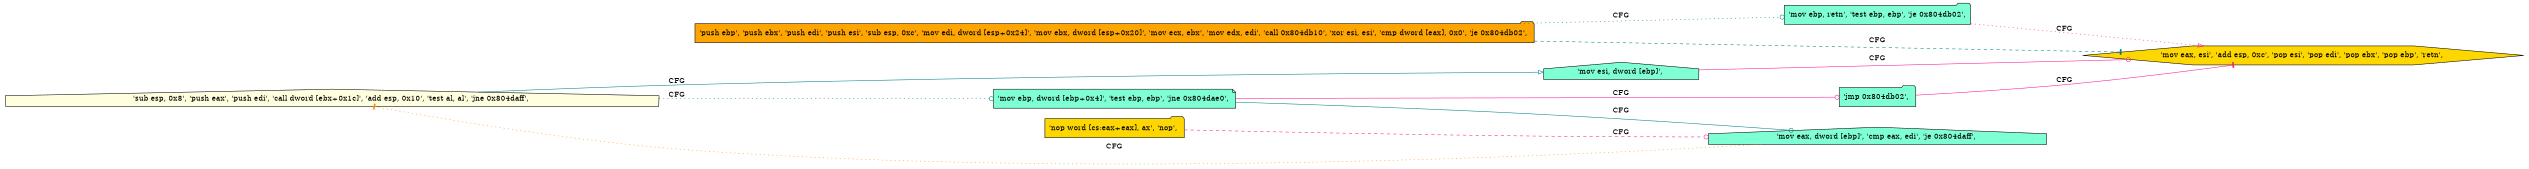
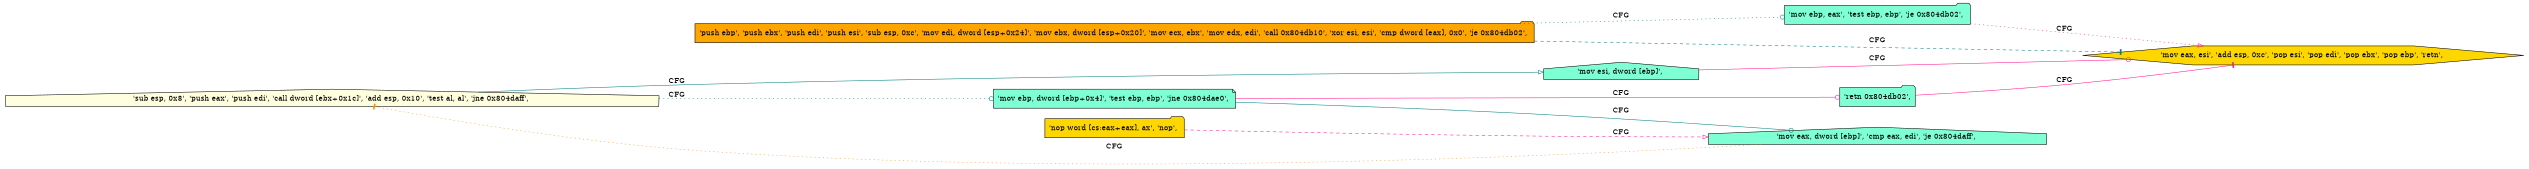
(1878, 15) -> (1878, 15)
(1878, 97) -> (1878, 97)
(1444, 135) -> (1444, 135)
